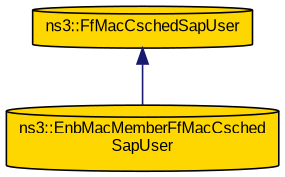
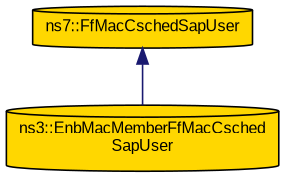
(143, 27) -> (143, 27)
